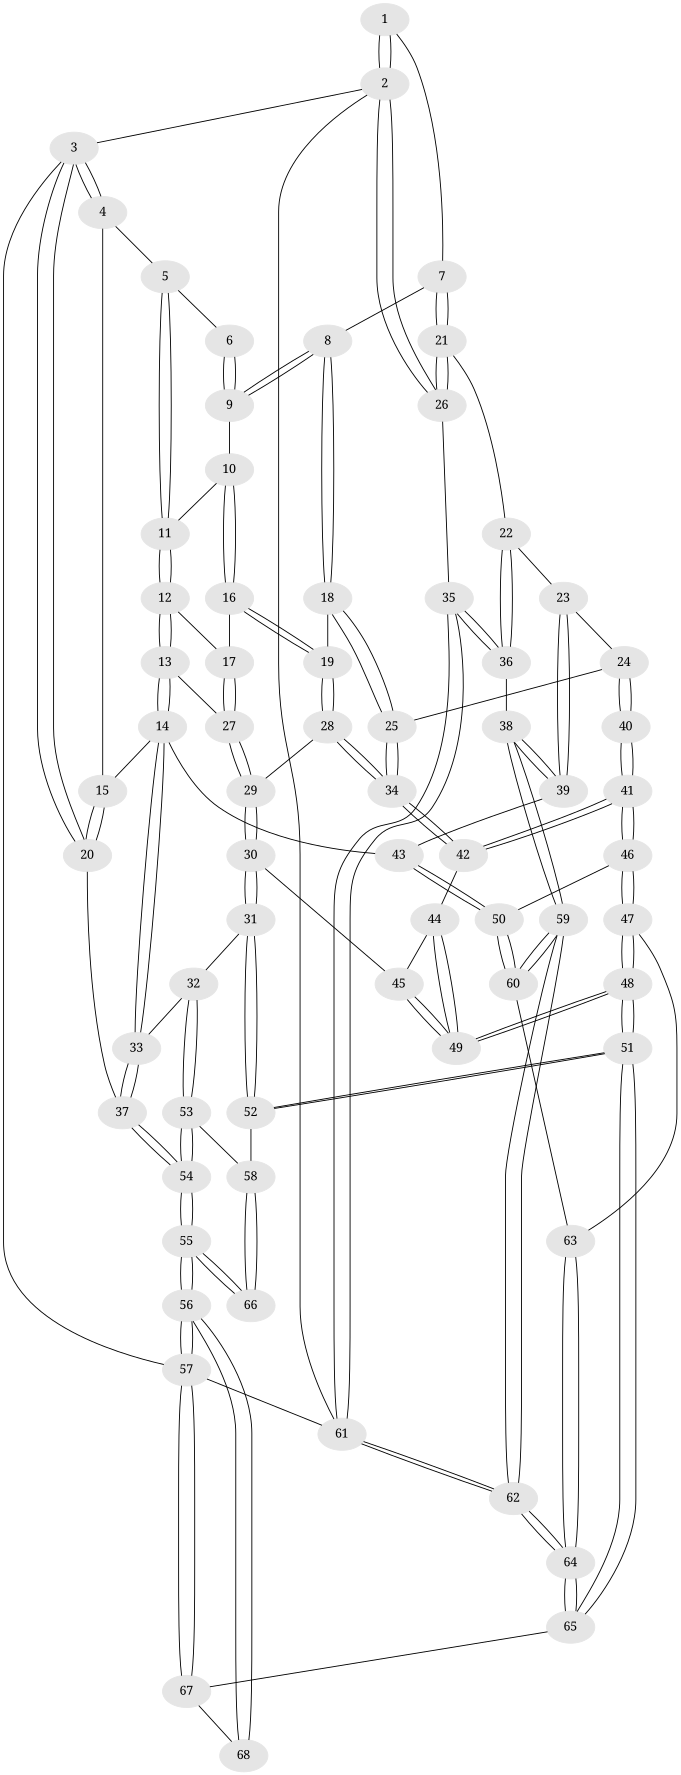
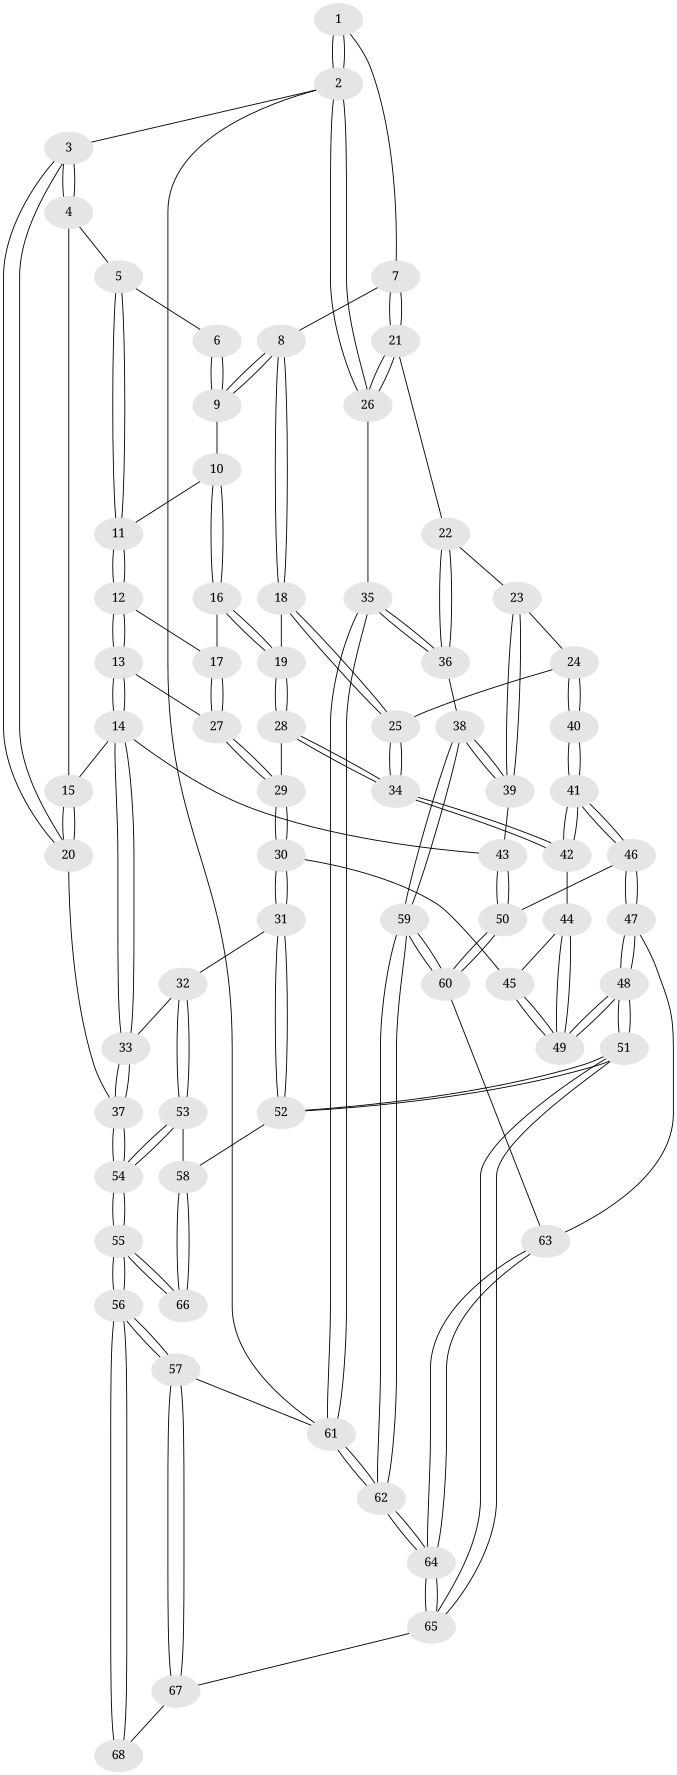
(4, 802) -> none
